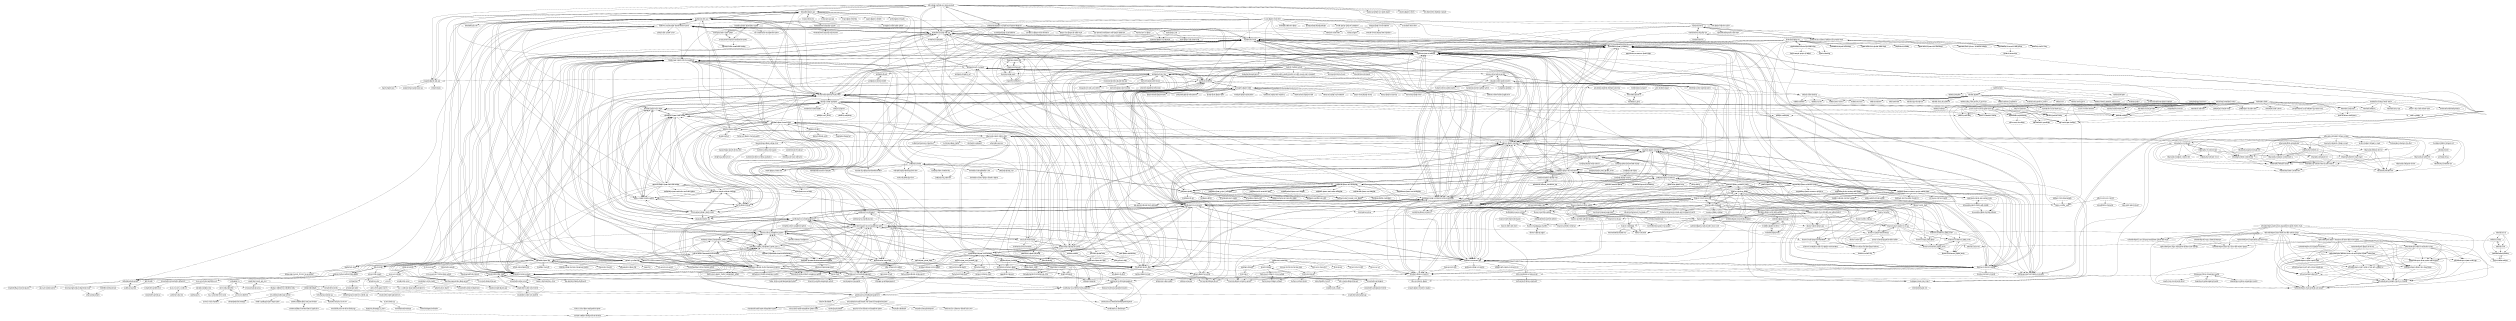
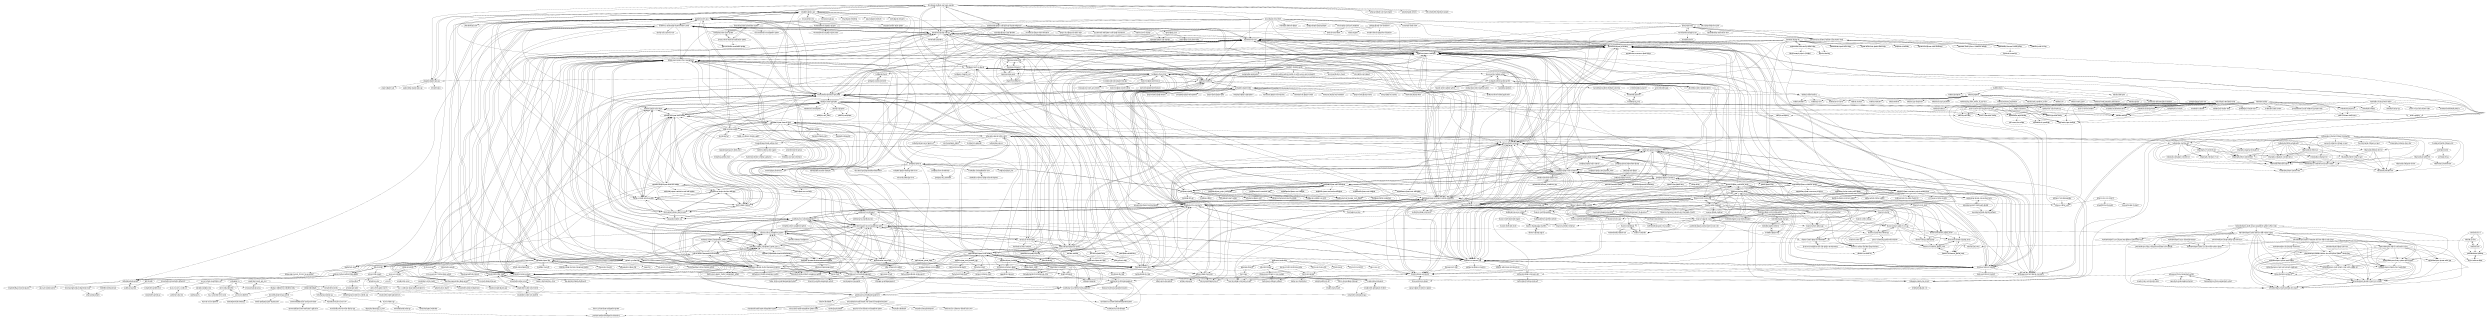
(2336, 136) -> (2336, 136)
